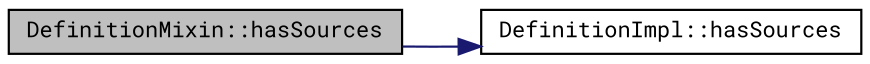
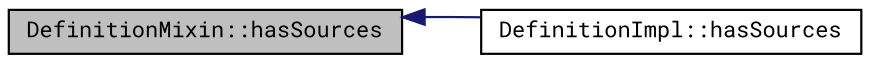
(430, 47) -> (453, 17)
